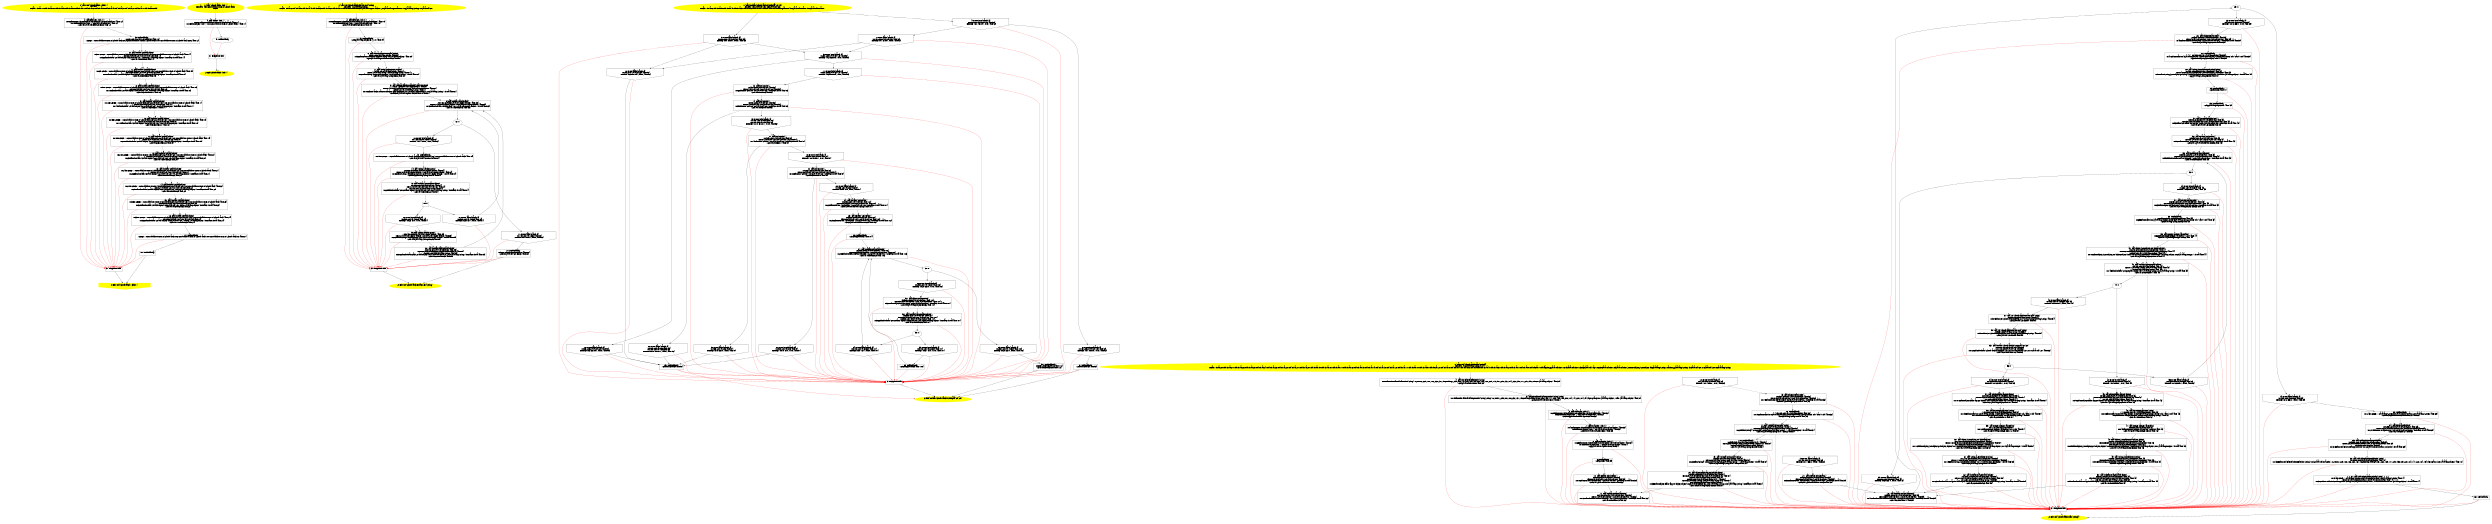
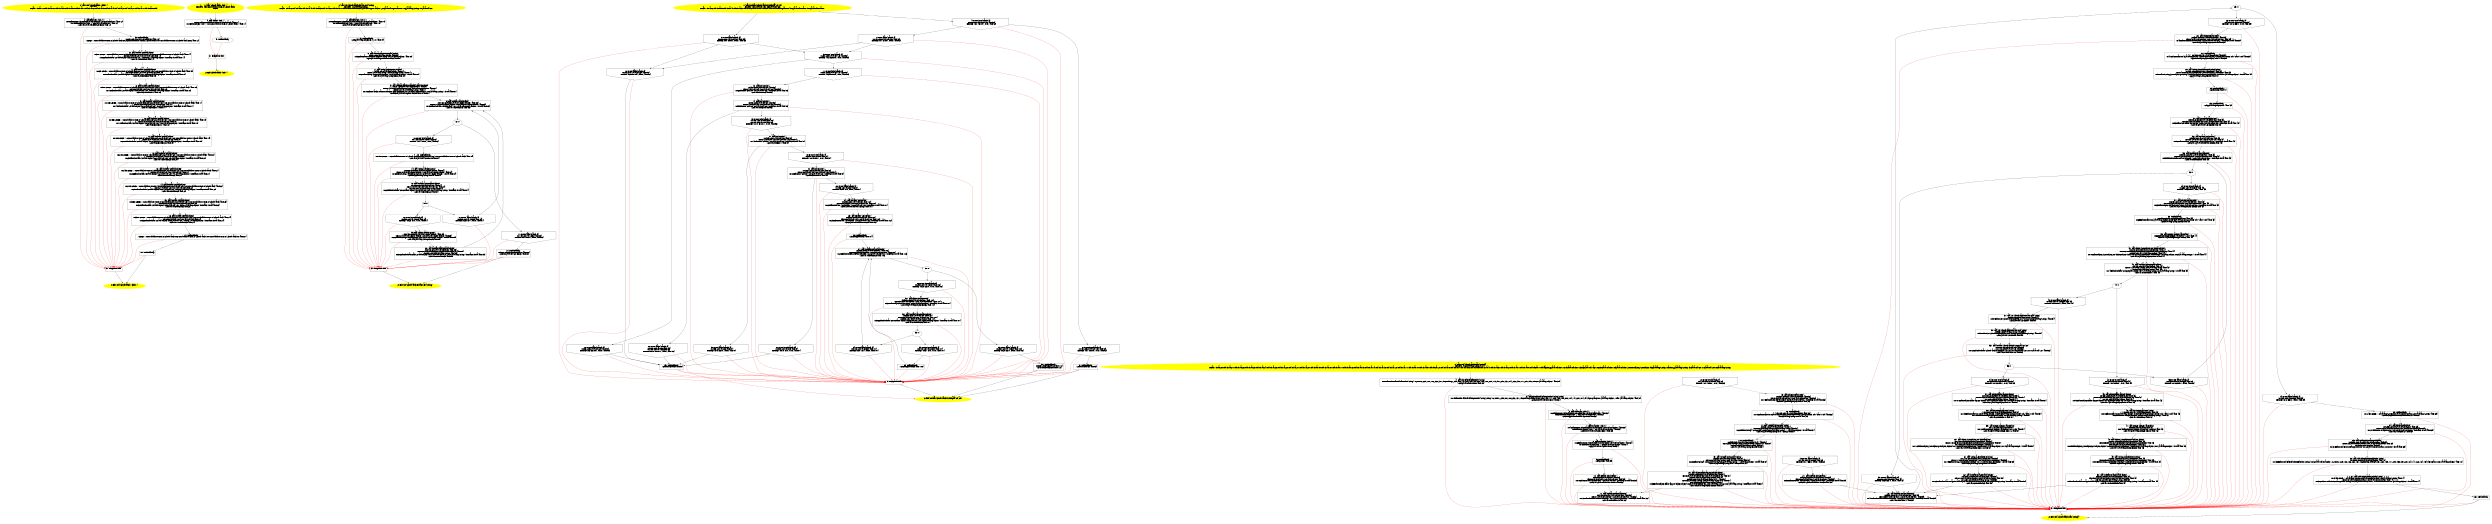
(125, 286) -> (125, 286)
(1603, 461) -> (1603, 461)
